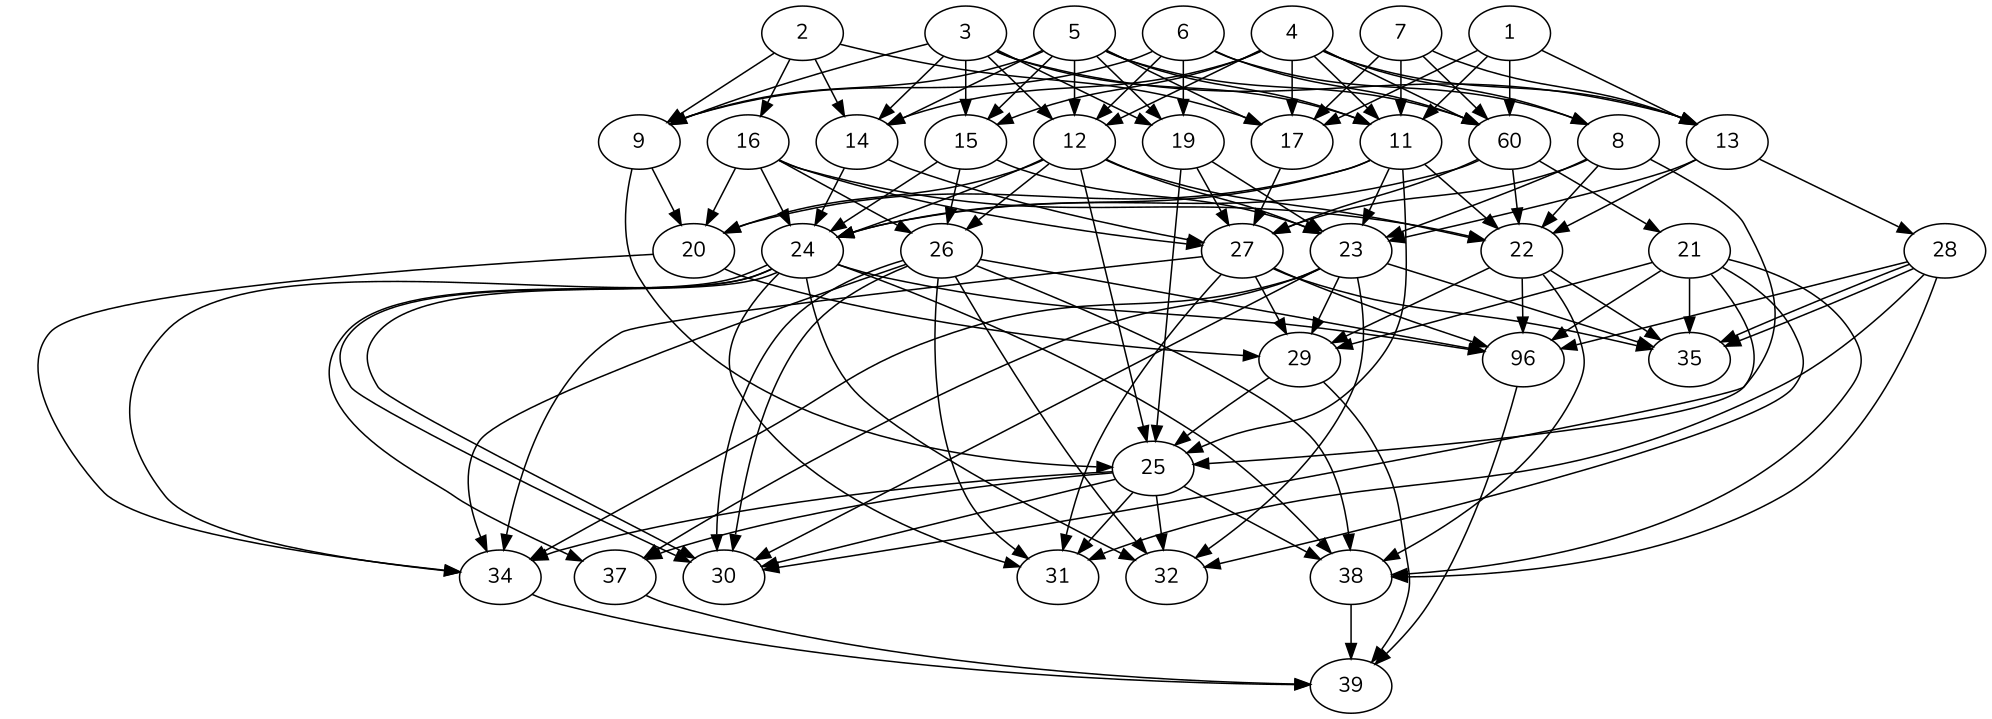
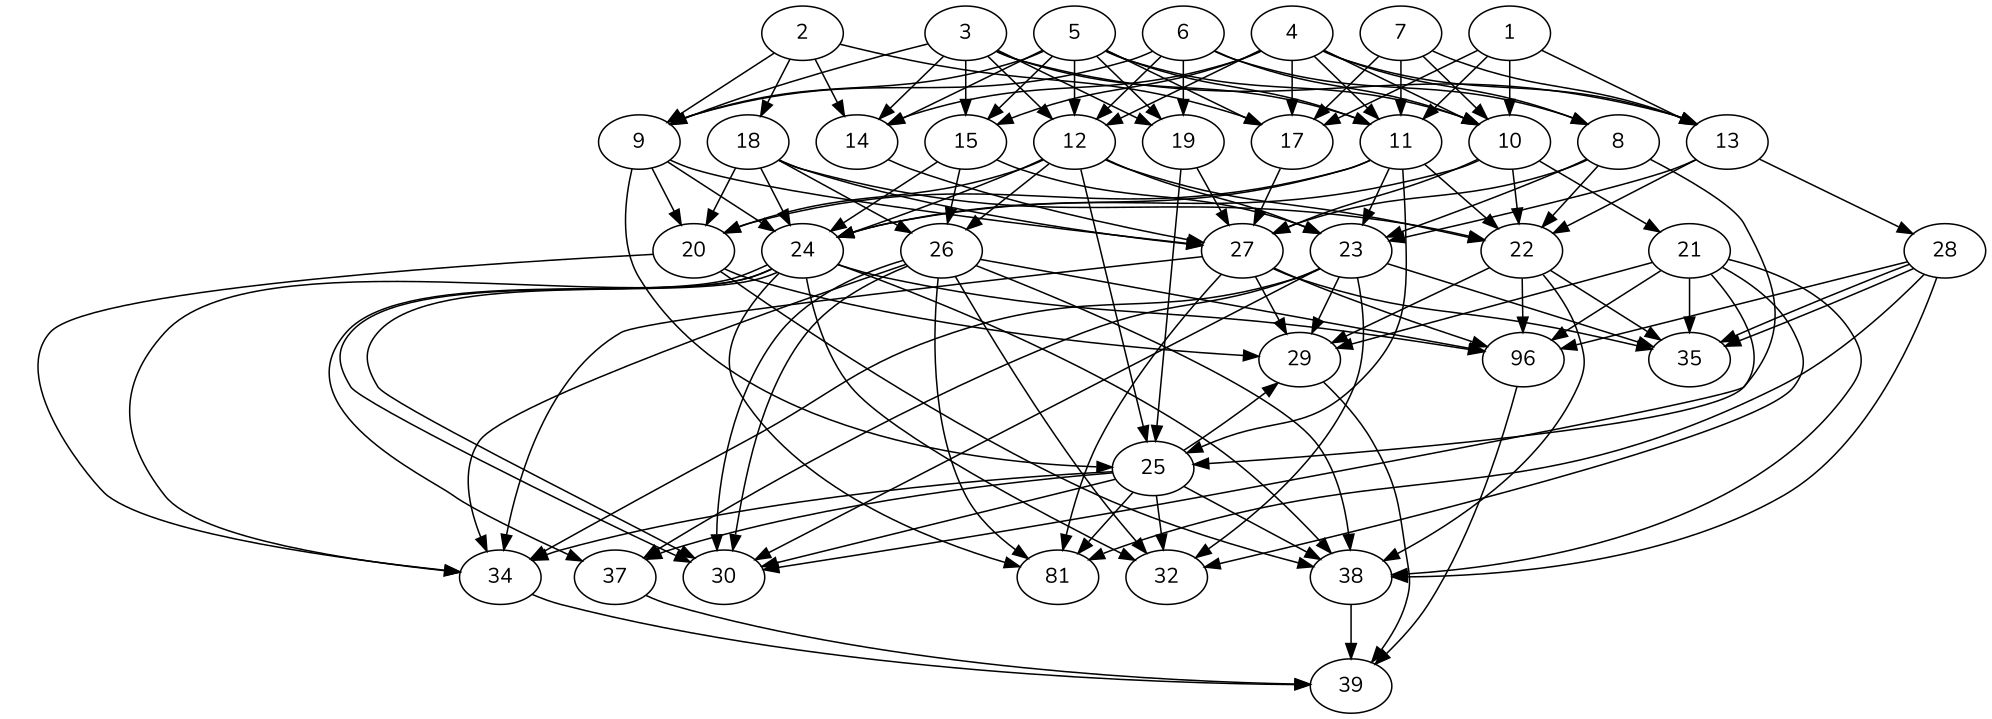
(748, 142) -> (748, 142)
(1510, 142) -> (1510, 142)
(1241, 180) -> none
(833, 190) -> (712, 191)
none -> (810, 194)
(1228, 406) -> (1225, 422)
none -> (968, 428)
(1058, 577) -> (1058, 577)
